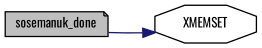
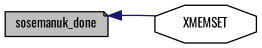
(125, 33) -> (139, 15)
